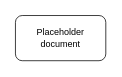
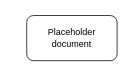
(60, 38) -> (72, 38)
